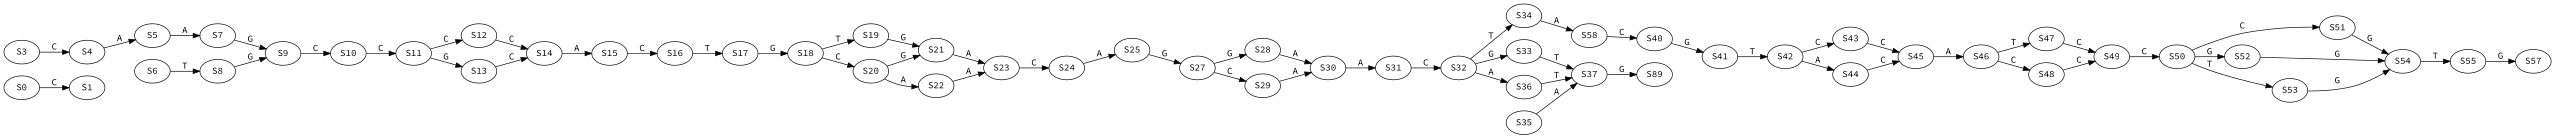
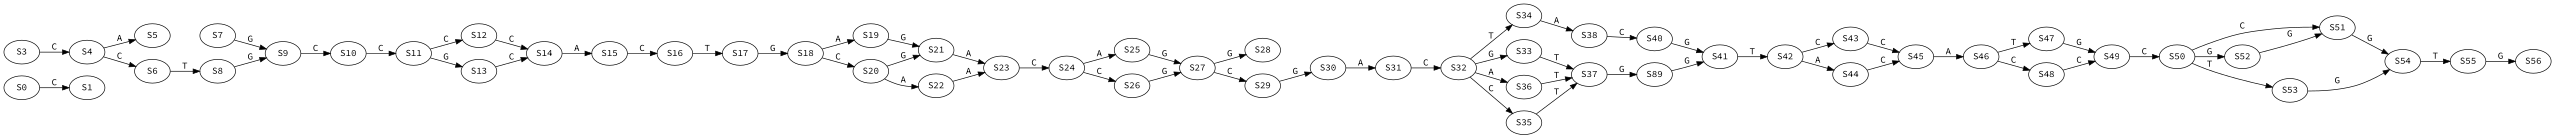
(182, 36) -> none
(1589, 36) -> (1589, 36)
(838, 39) -> (838, 39)
(2079, 43) -> (2079, 43)
(1292, 58) -> none
(2319, 59) -> (2288, 45)
none -> (116, 61)
(2533, 61) -> (2533, 61)
none -> (1684, 68)
(1295, 72) -> (1295, 72)
none -> (1132, 86)
(1557, 92) -> (1557, 92)
none -> (1489, 93)
